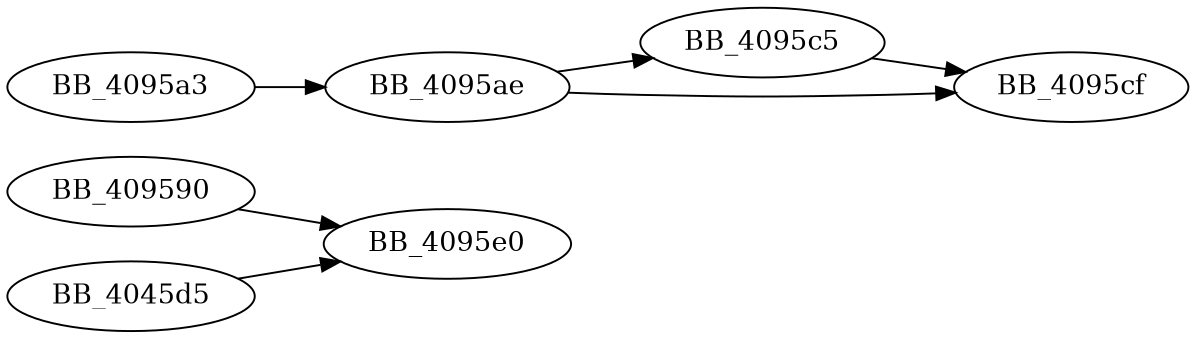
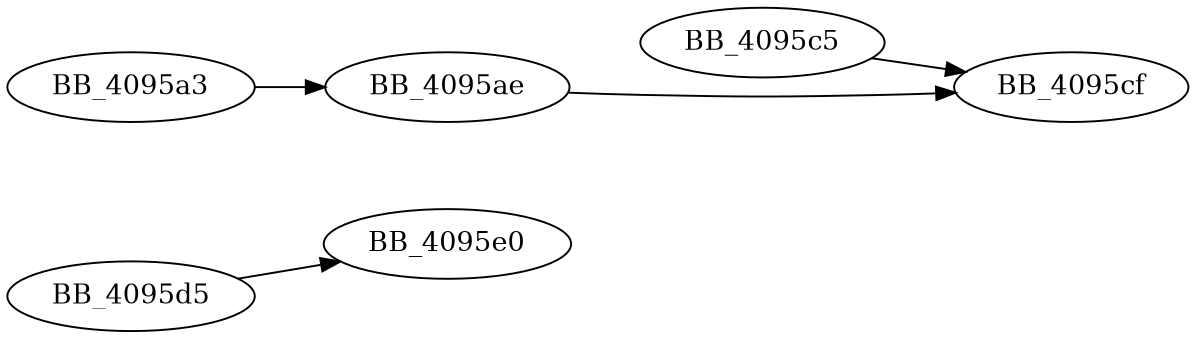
(595, 66) -> none
(131, 192) -> none
(131, 296) -> (131, 296)
